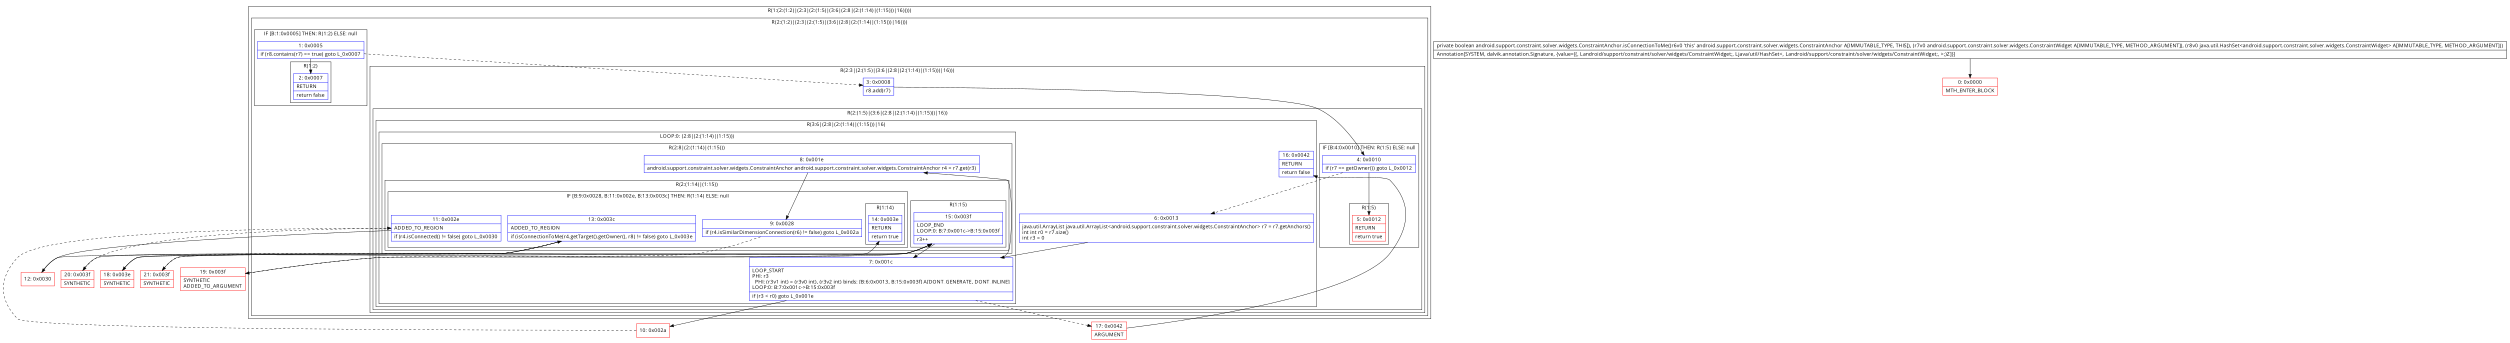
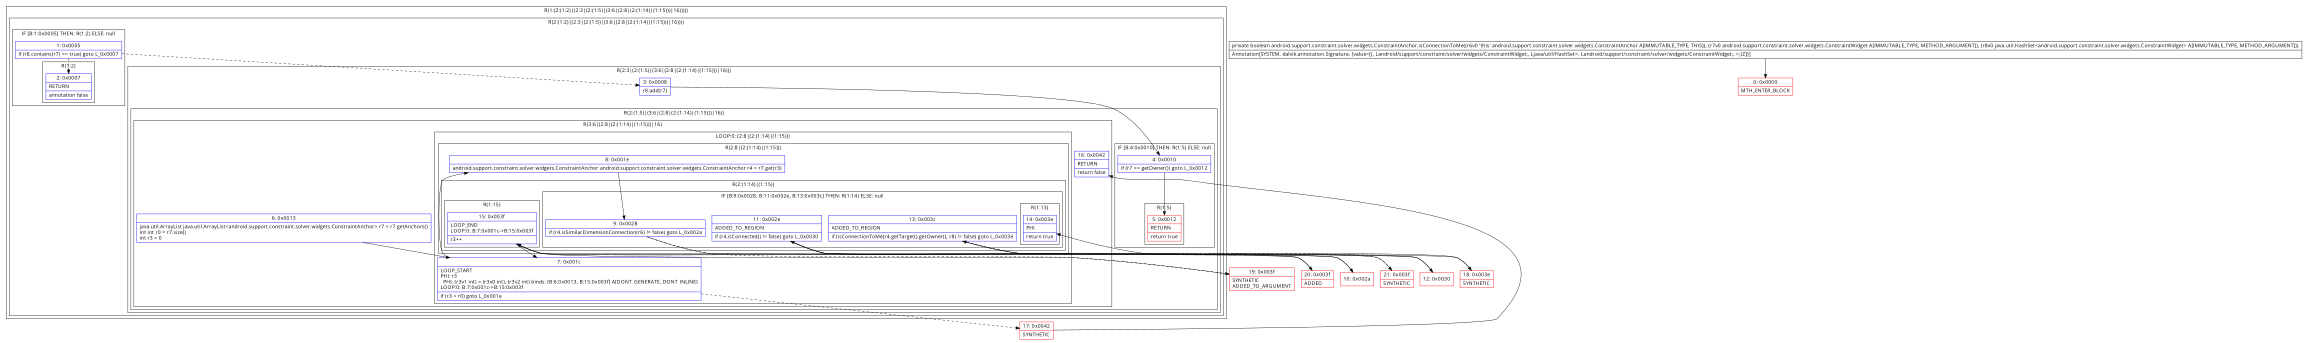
(311, 64) -> (69, 64)
(311, 95) -> (69, 95)
(1279, 193) -> none
(885, 208) -> (1040, 208)
(882, 228) -> (1030, 228)
(235, 234) -> (1051, 254)
(77, 283) -> (1313, 283)
(730, 313) -> (1000, 254)
(106, 325) -> (1076, 254)
(1109, 335) -> (1036, 335)
